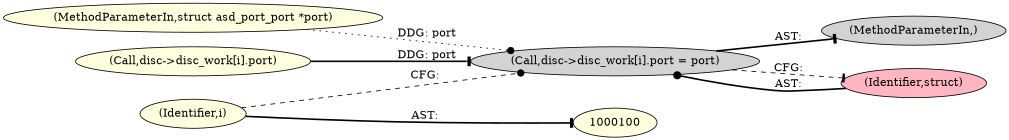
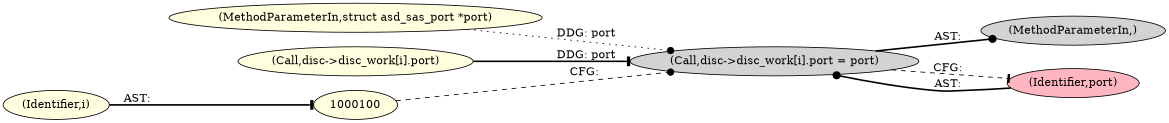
(193, 18) -> (356, 18)
(774, 45) -> (932, 45)
(914, 83) -> (1073, 83)
(380, 91) -> (532, 87)
